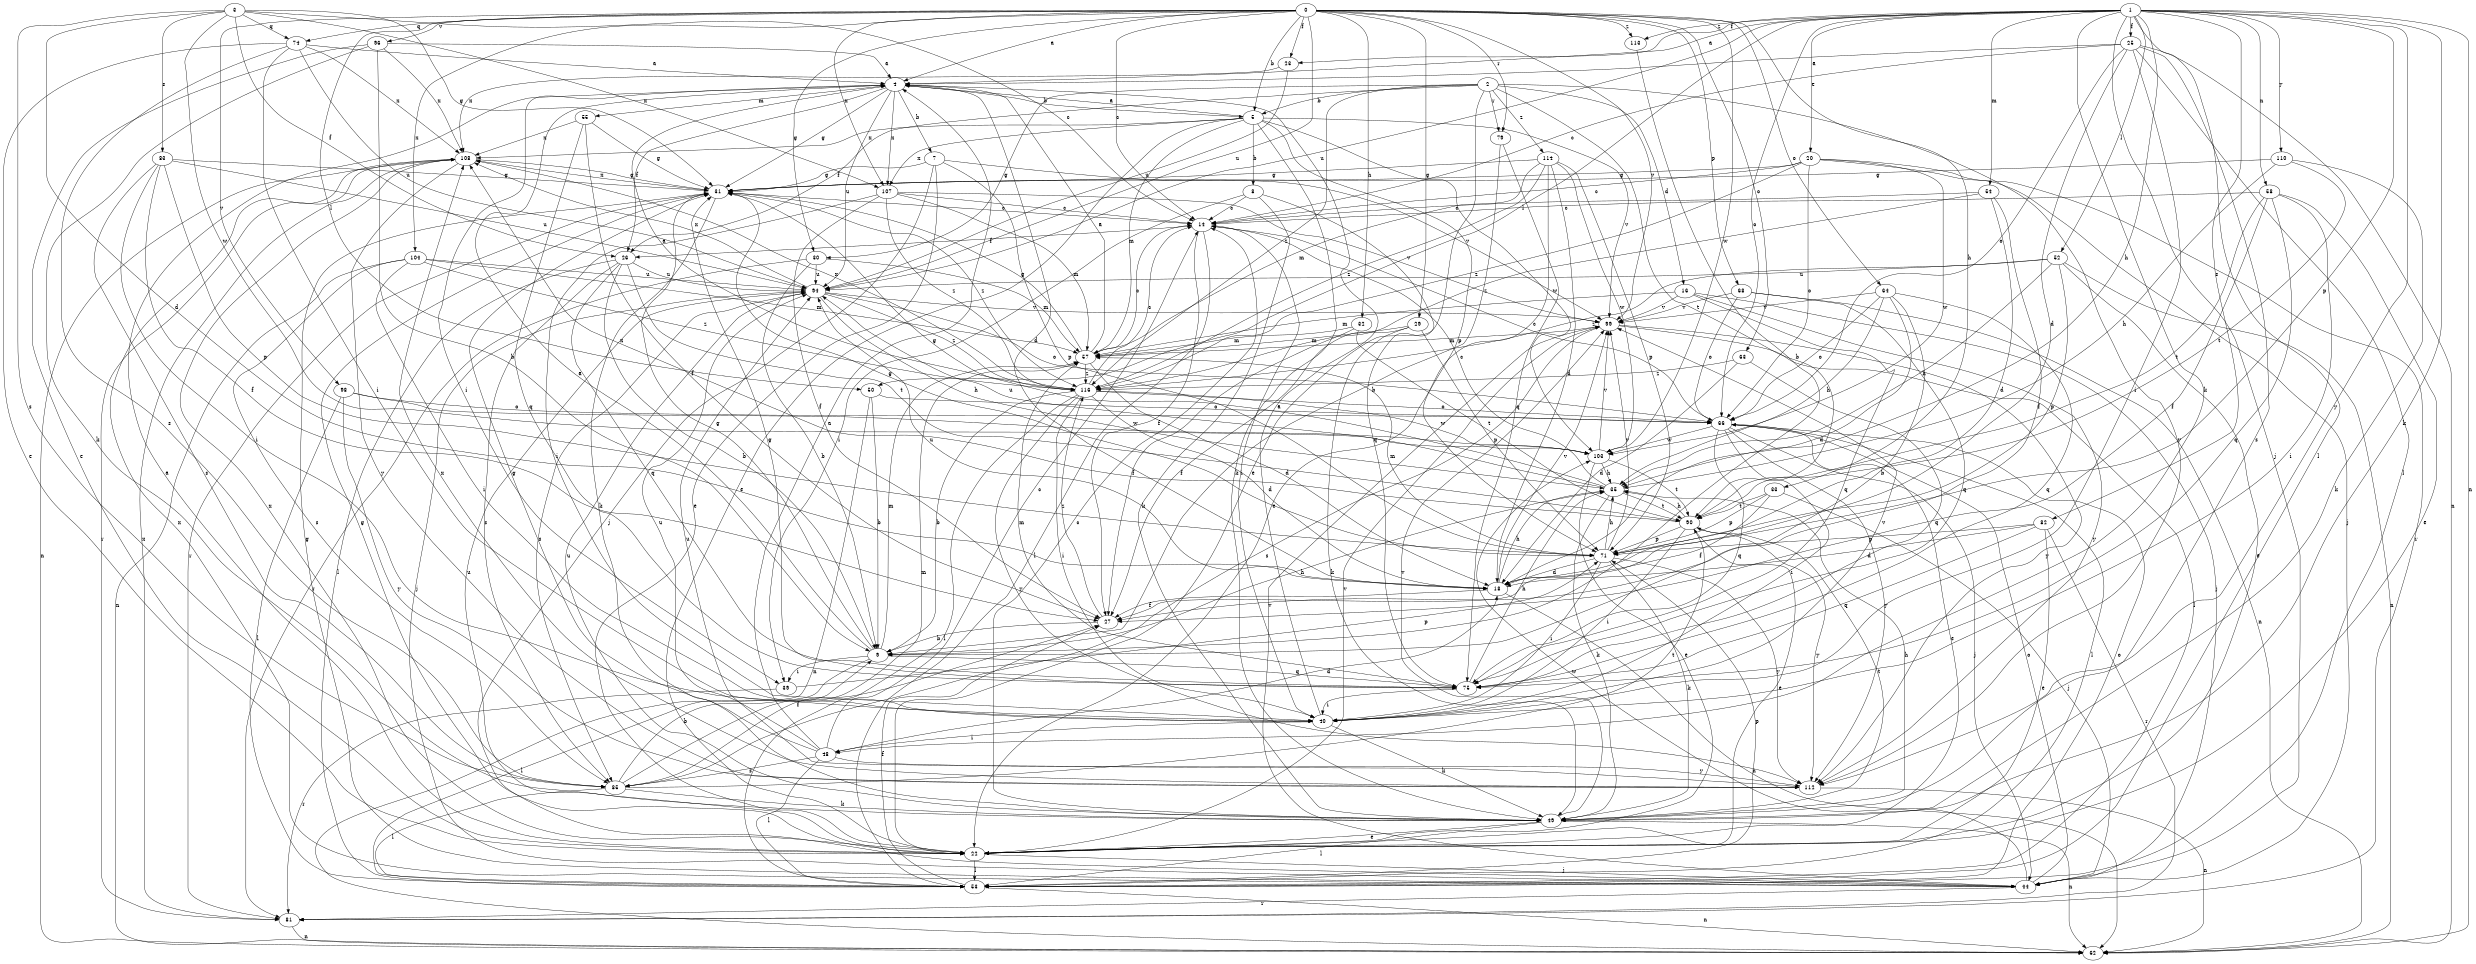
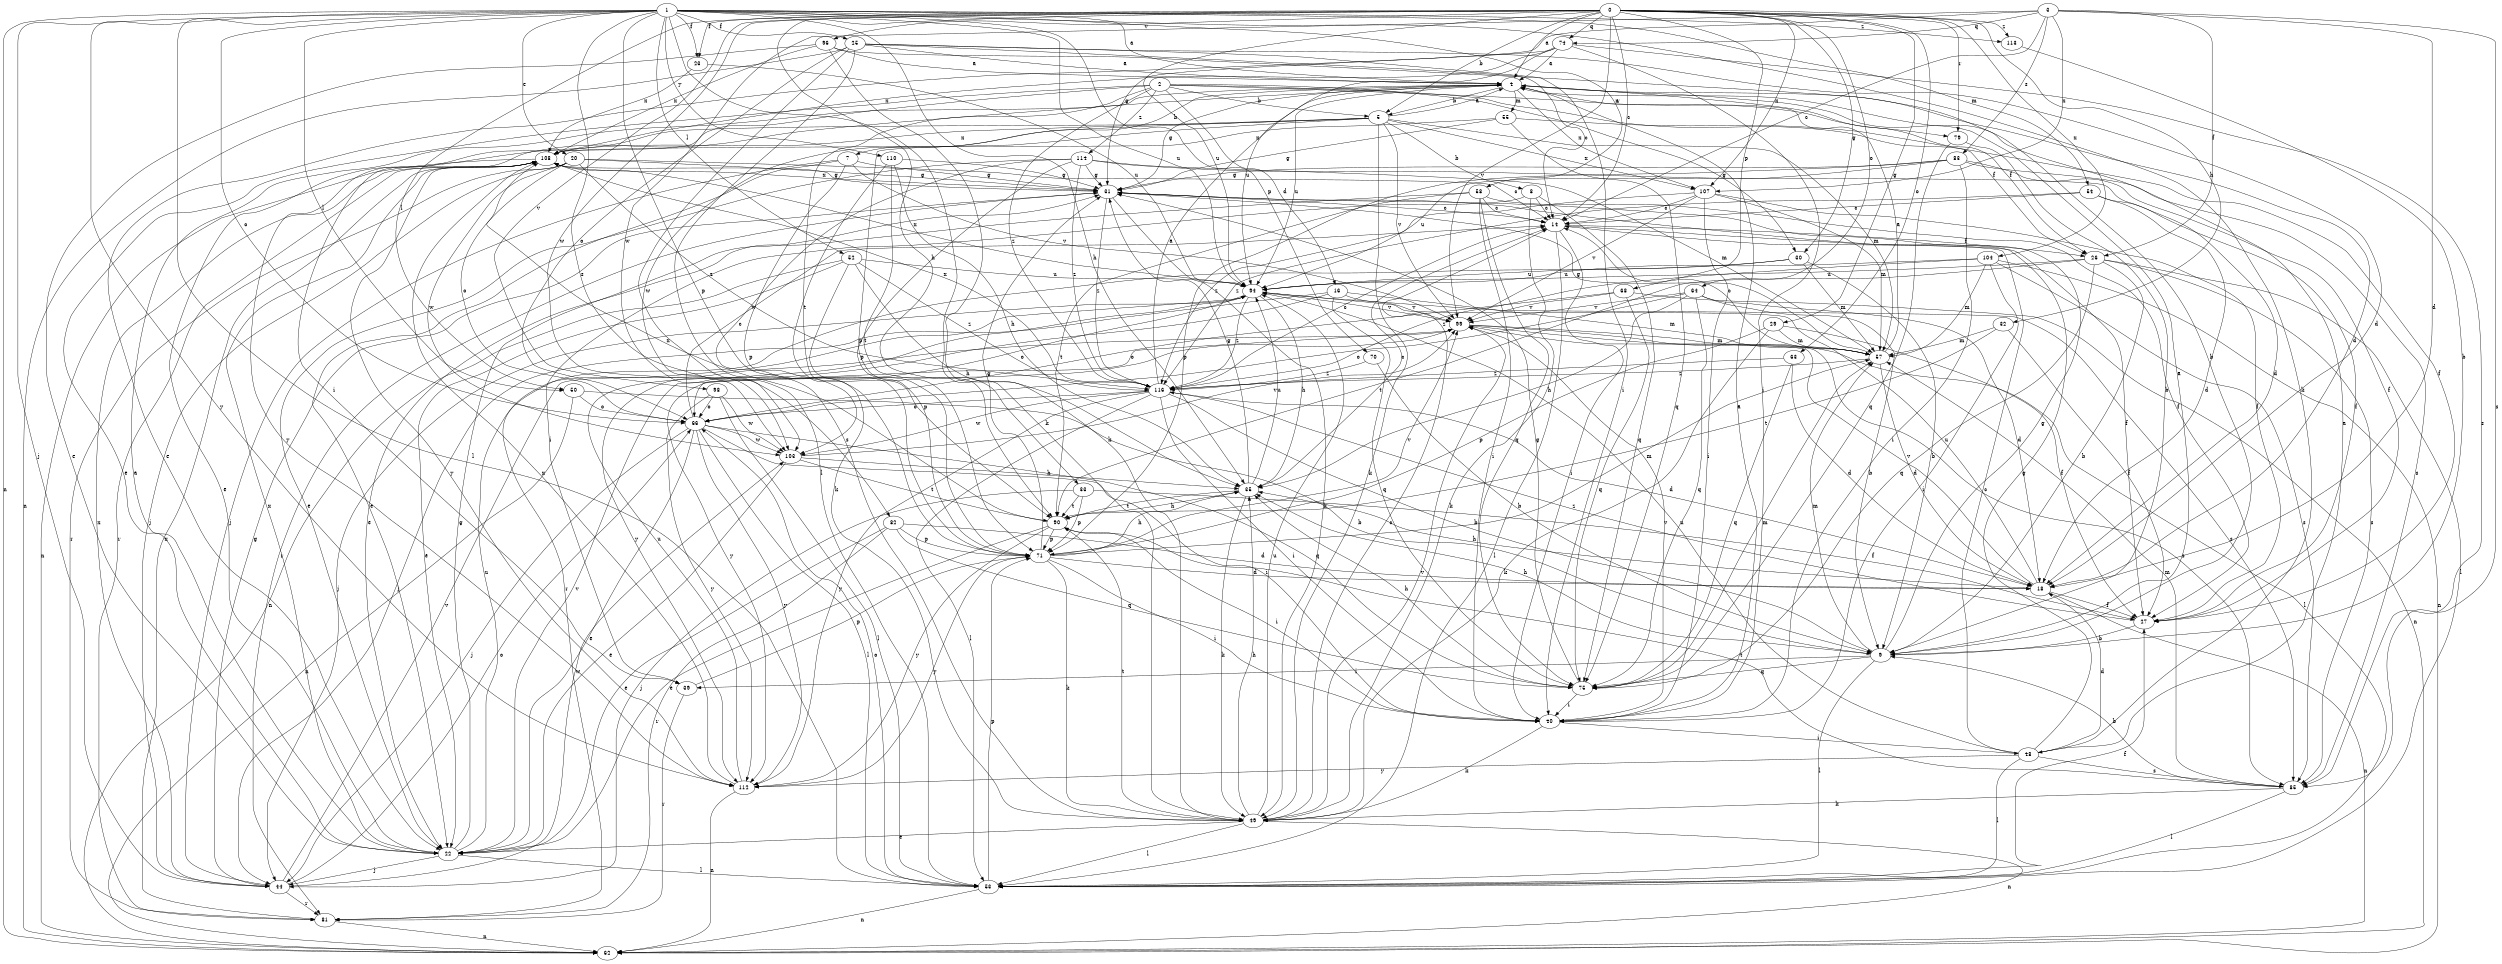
none -> (1374, 357)
(878, 691) -> none
